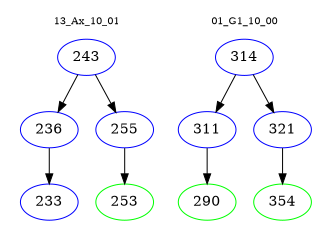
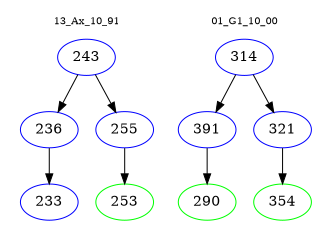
(87, 22) -> (87, 22)
(207, 130) -> (207, 130)
